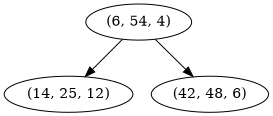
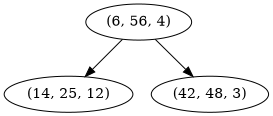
(139, 22) -> (139, 22)
(210, 94) -> (210, 94)
